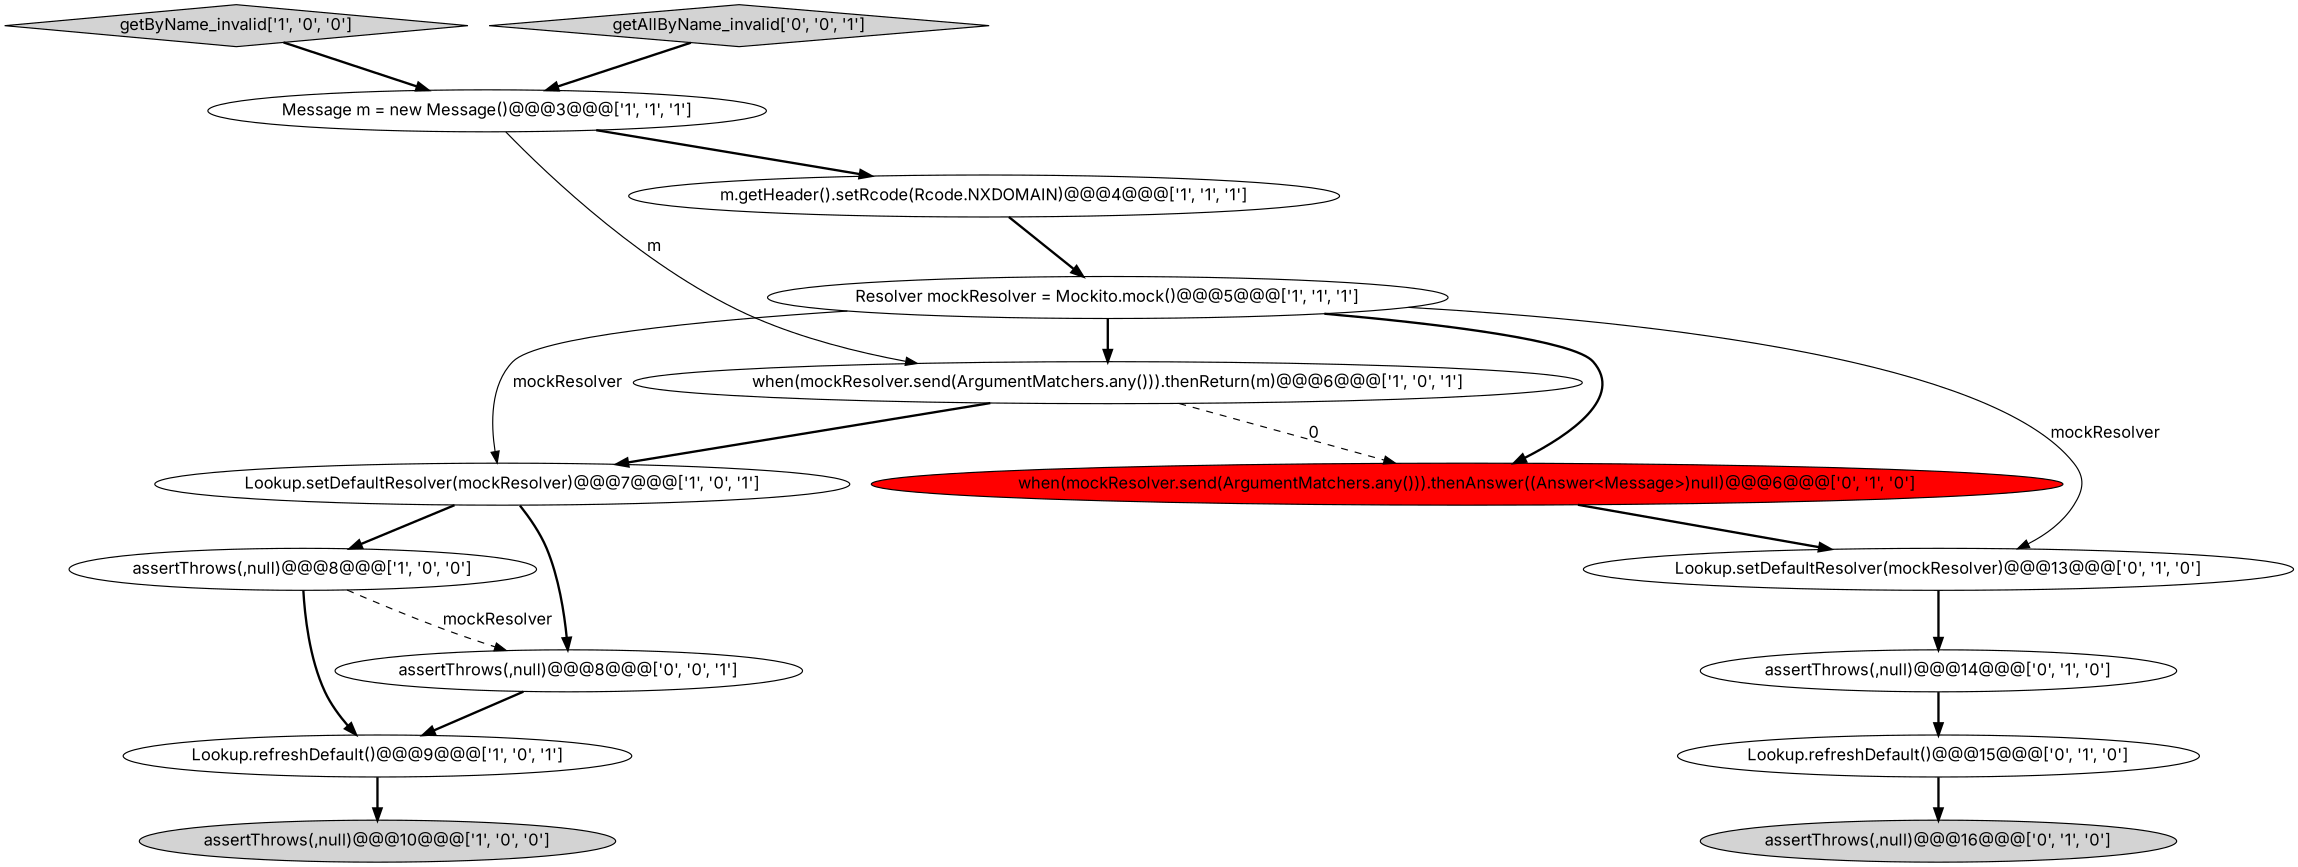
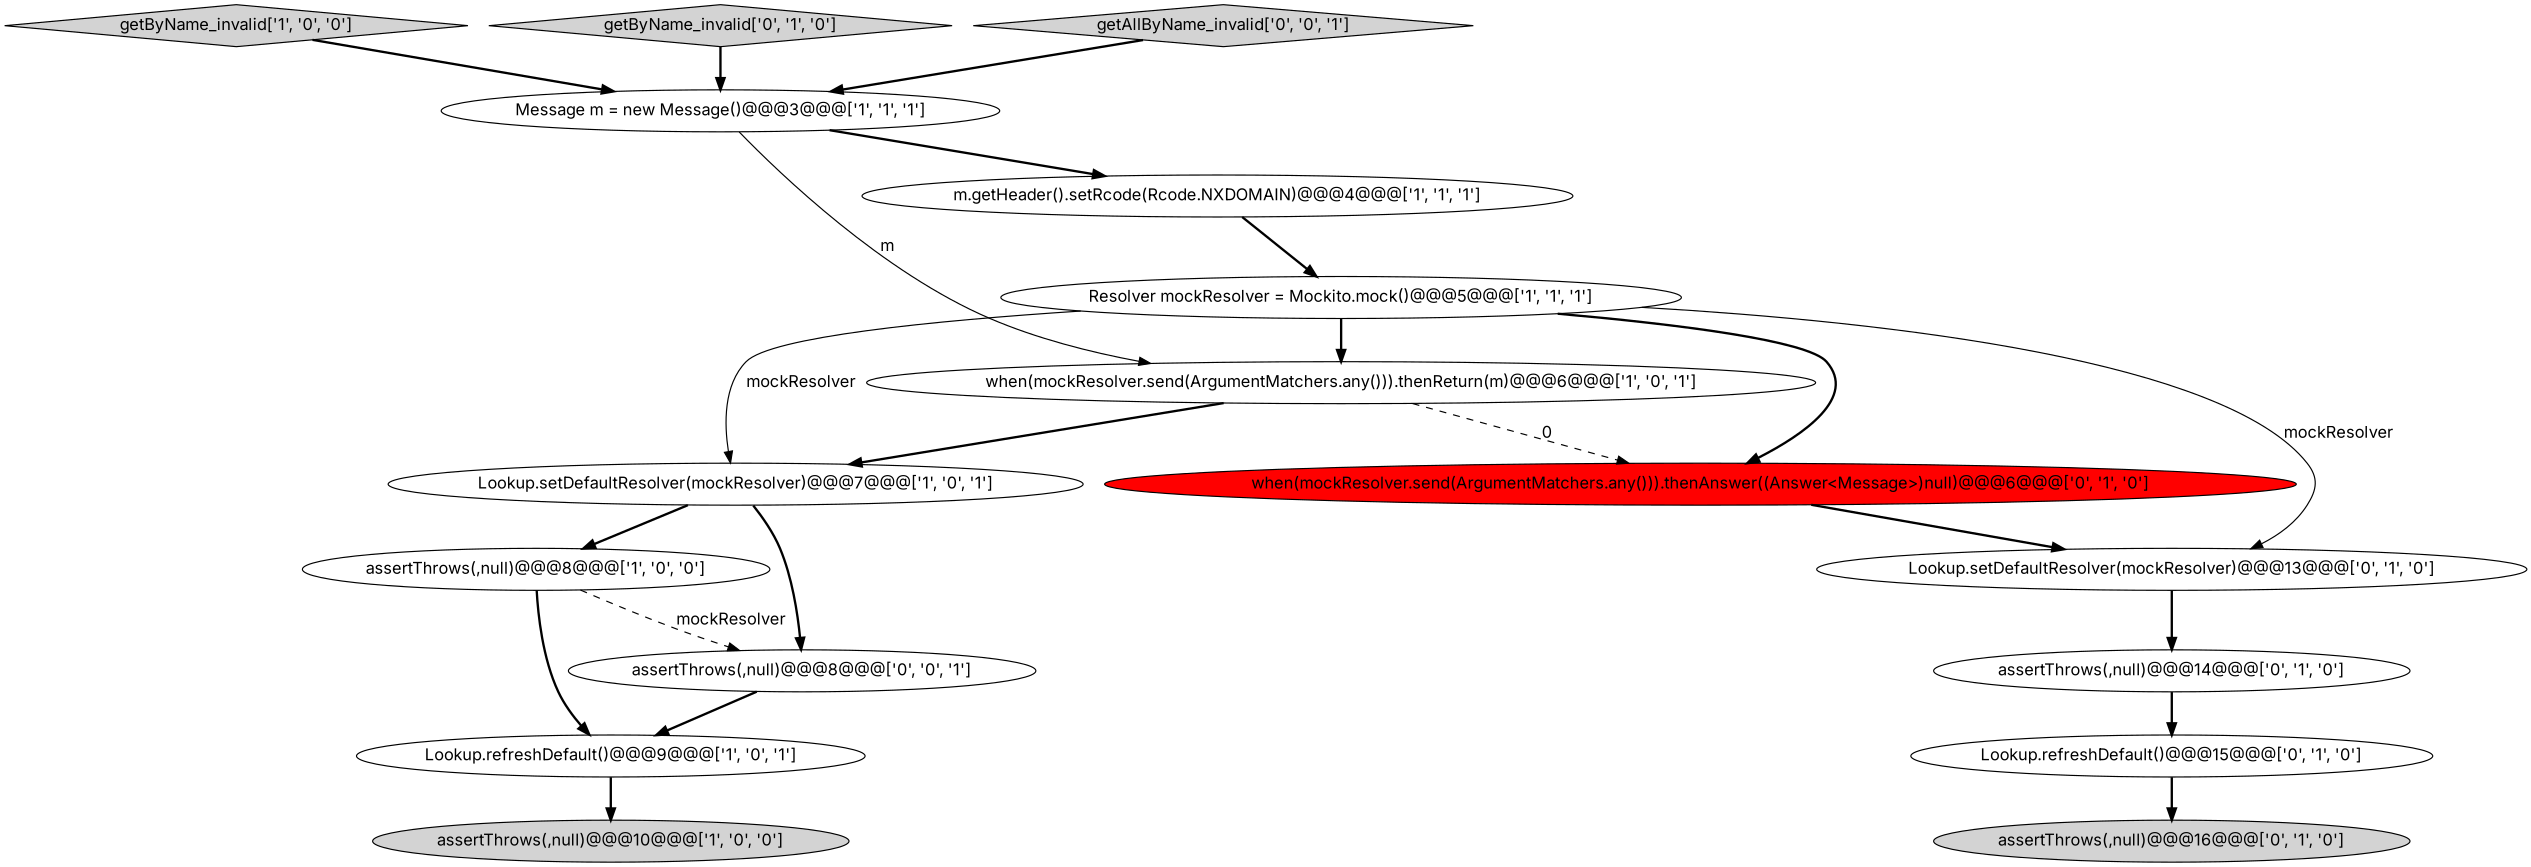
none -> (720, 26)
